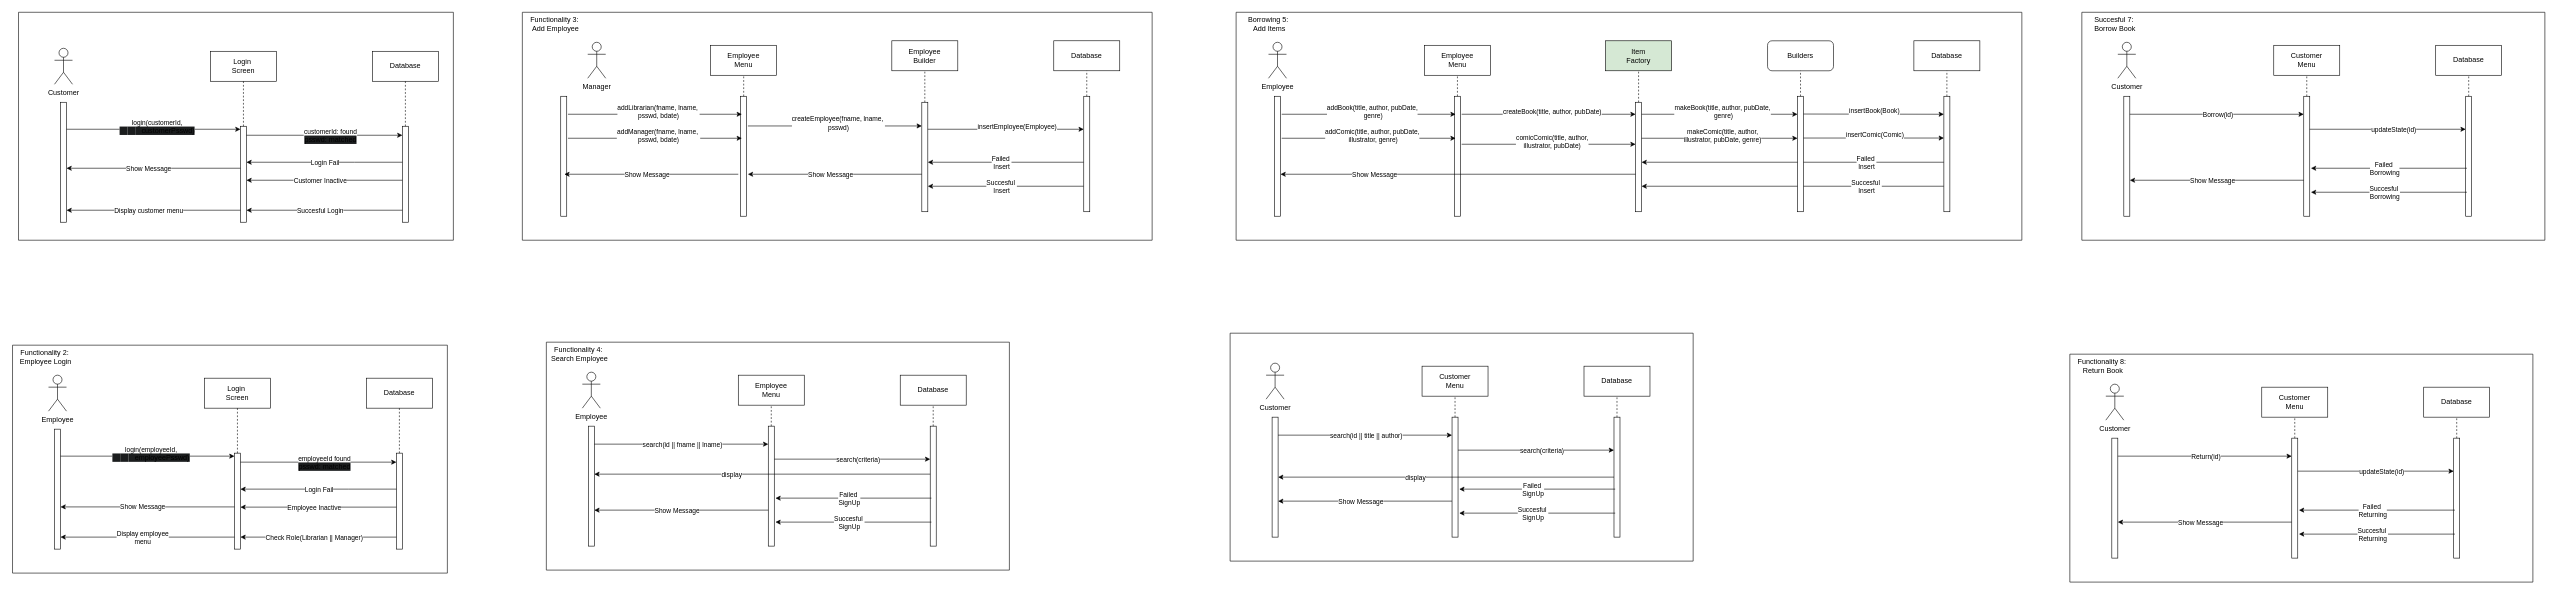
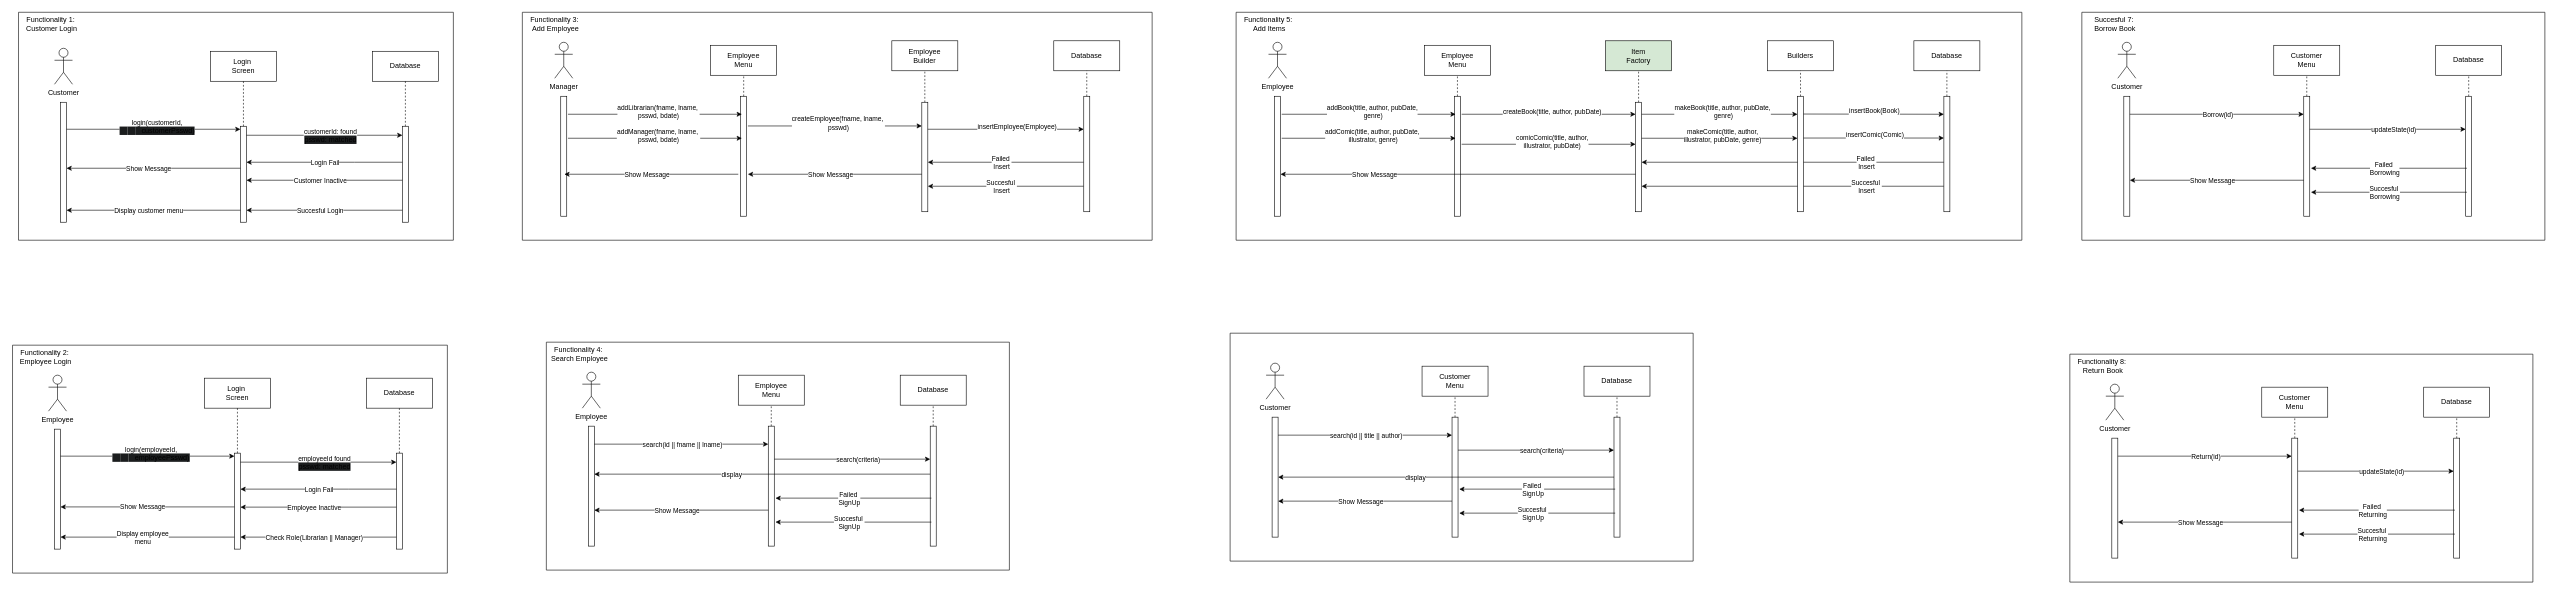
none -> (51, 24)
(1270, 24) -> (1270, 24)
(1801, 56) -> (1801, 56)
(597, 60) -> (564, 60)
